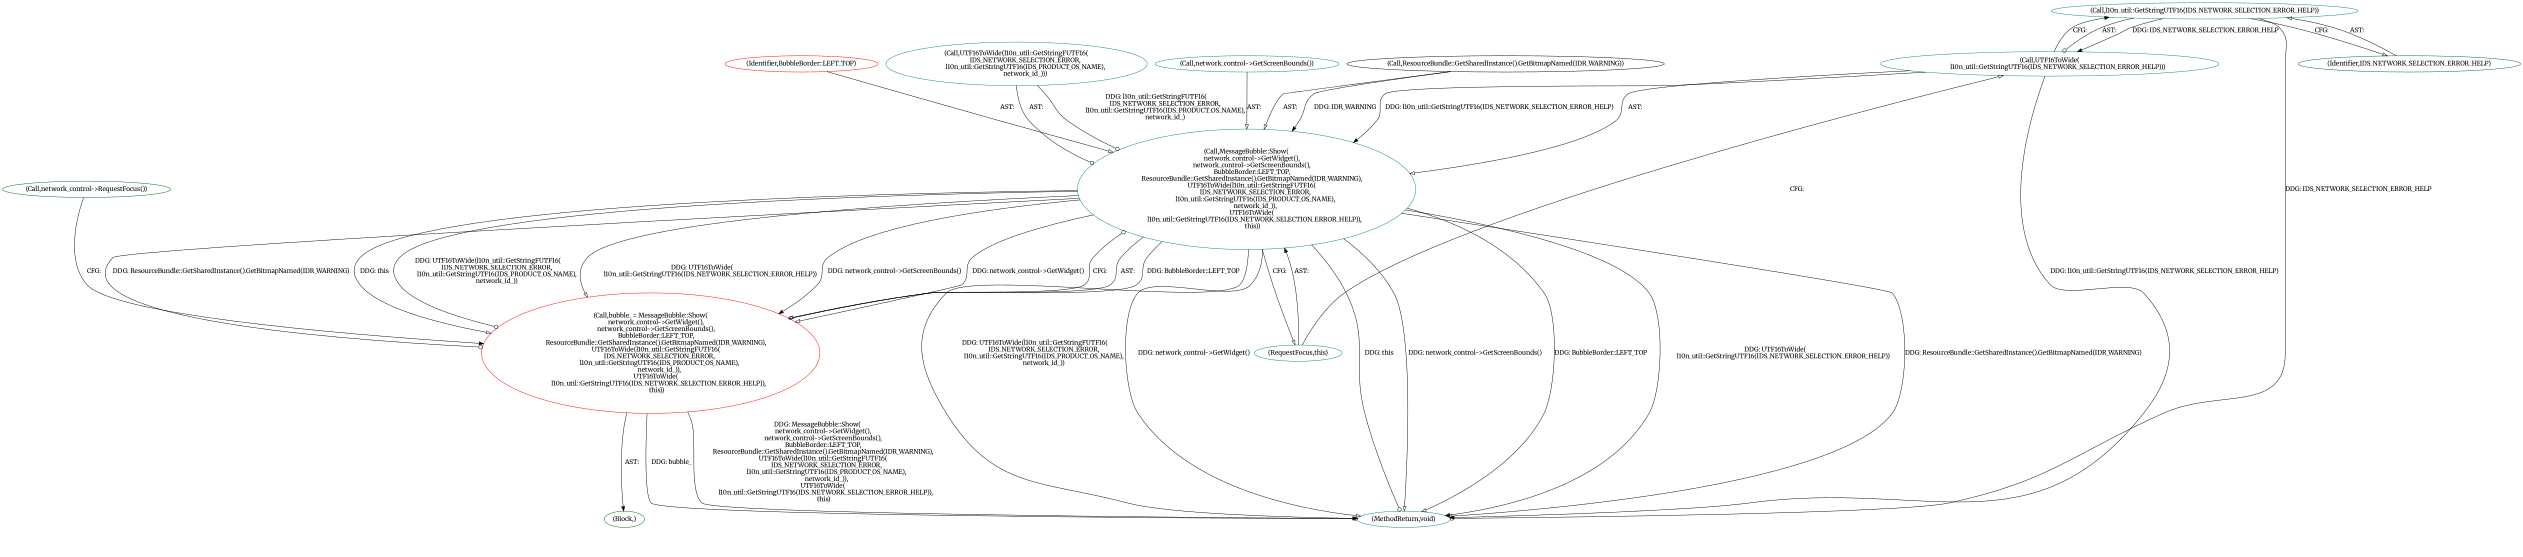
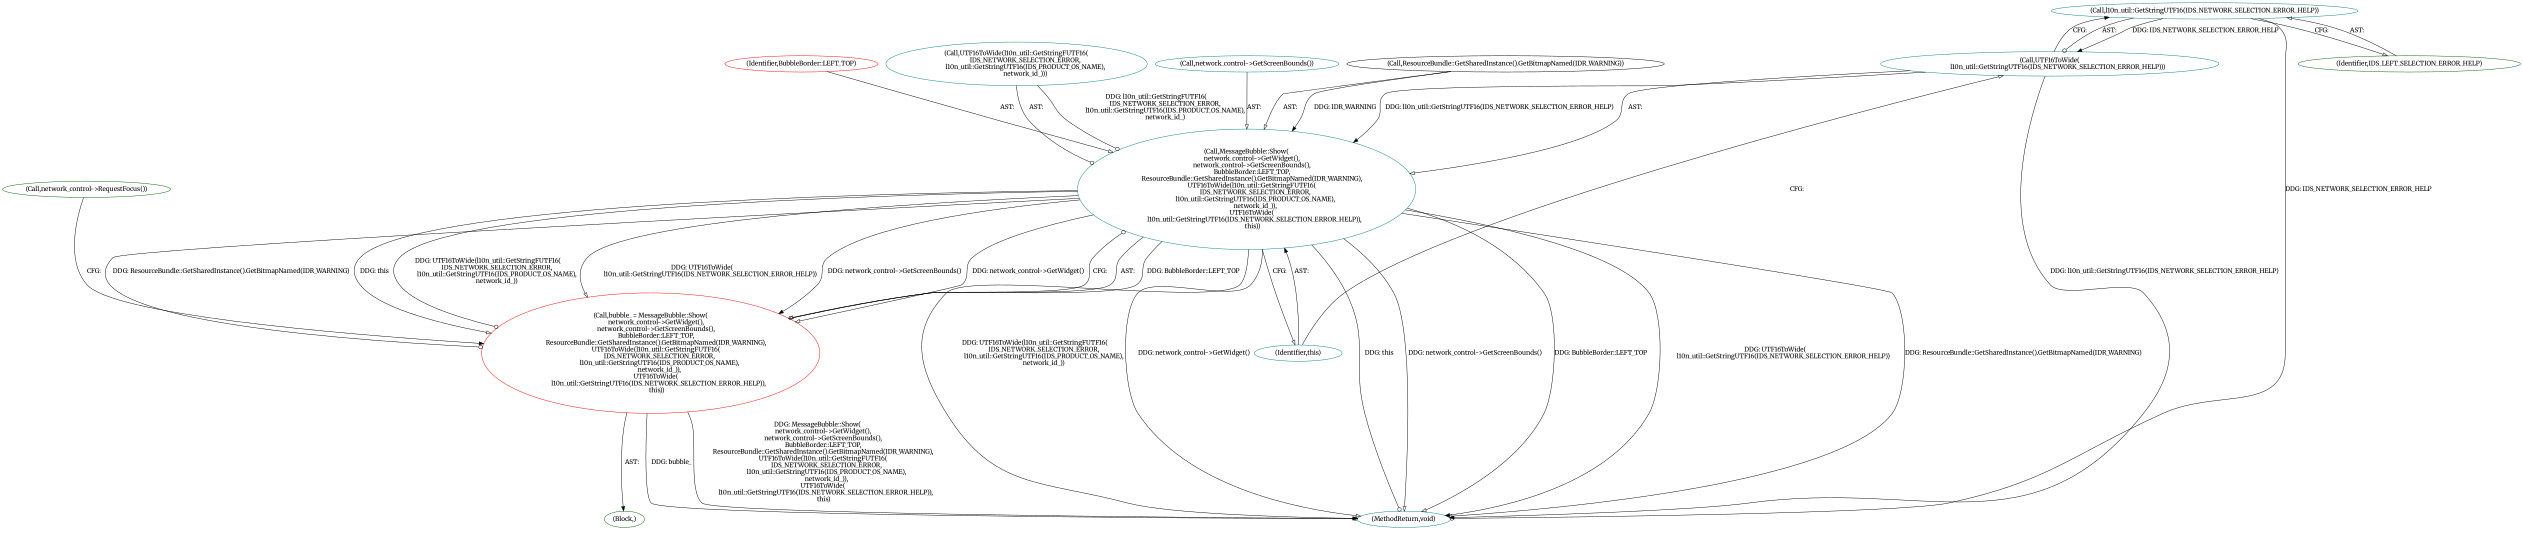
(2409, 64) -> (2409, 64)
(1298, 353) -> (1298, 353)
